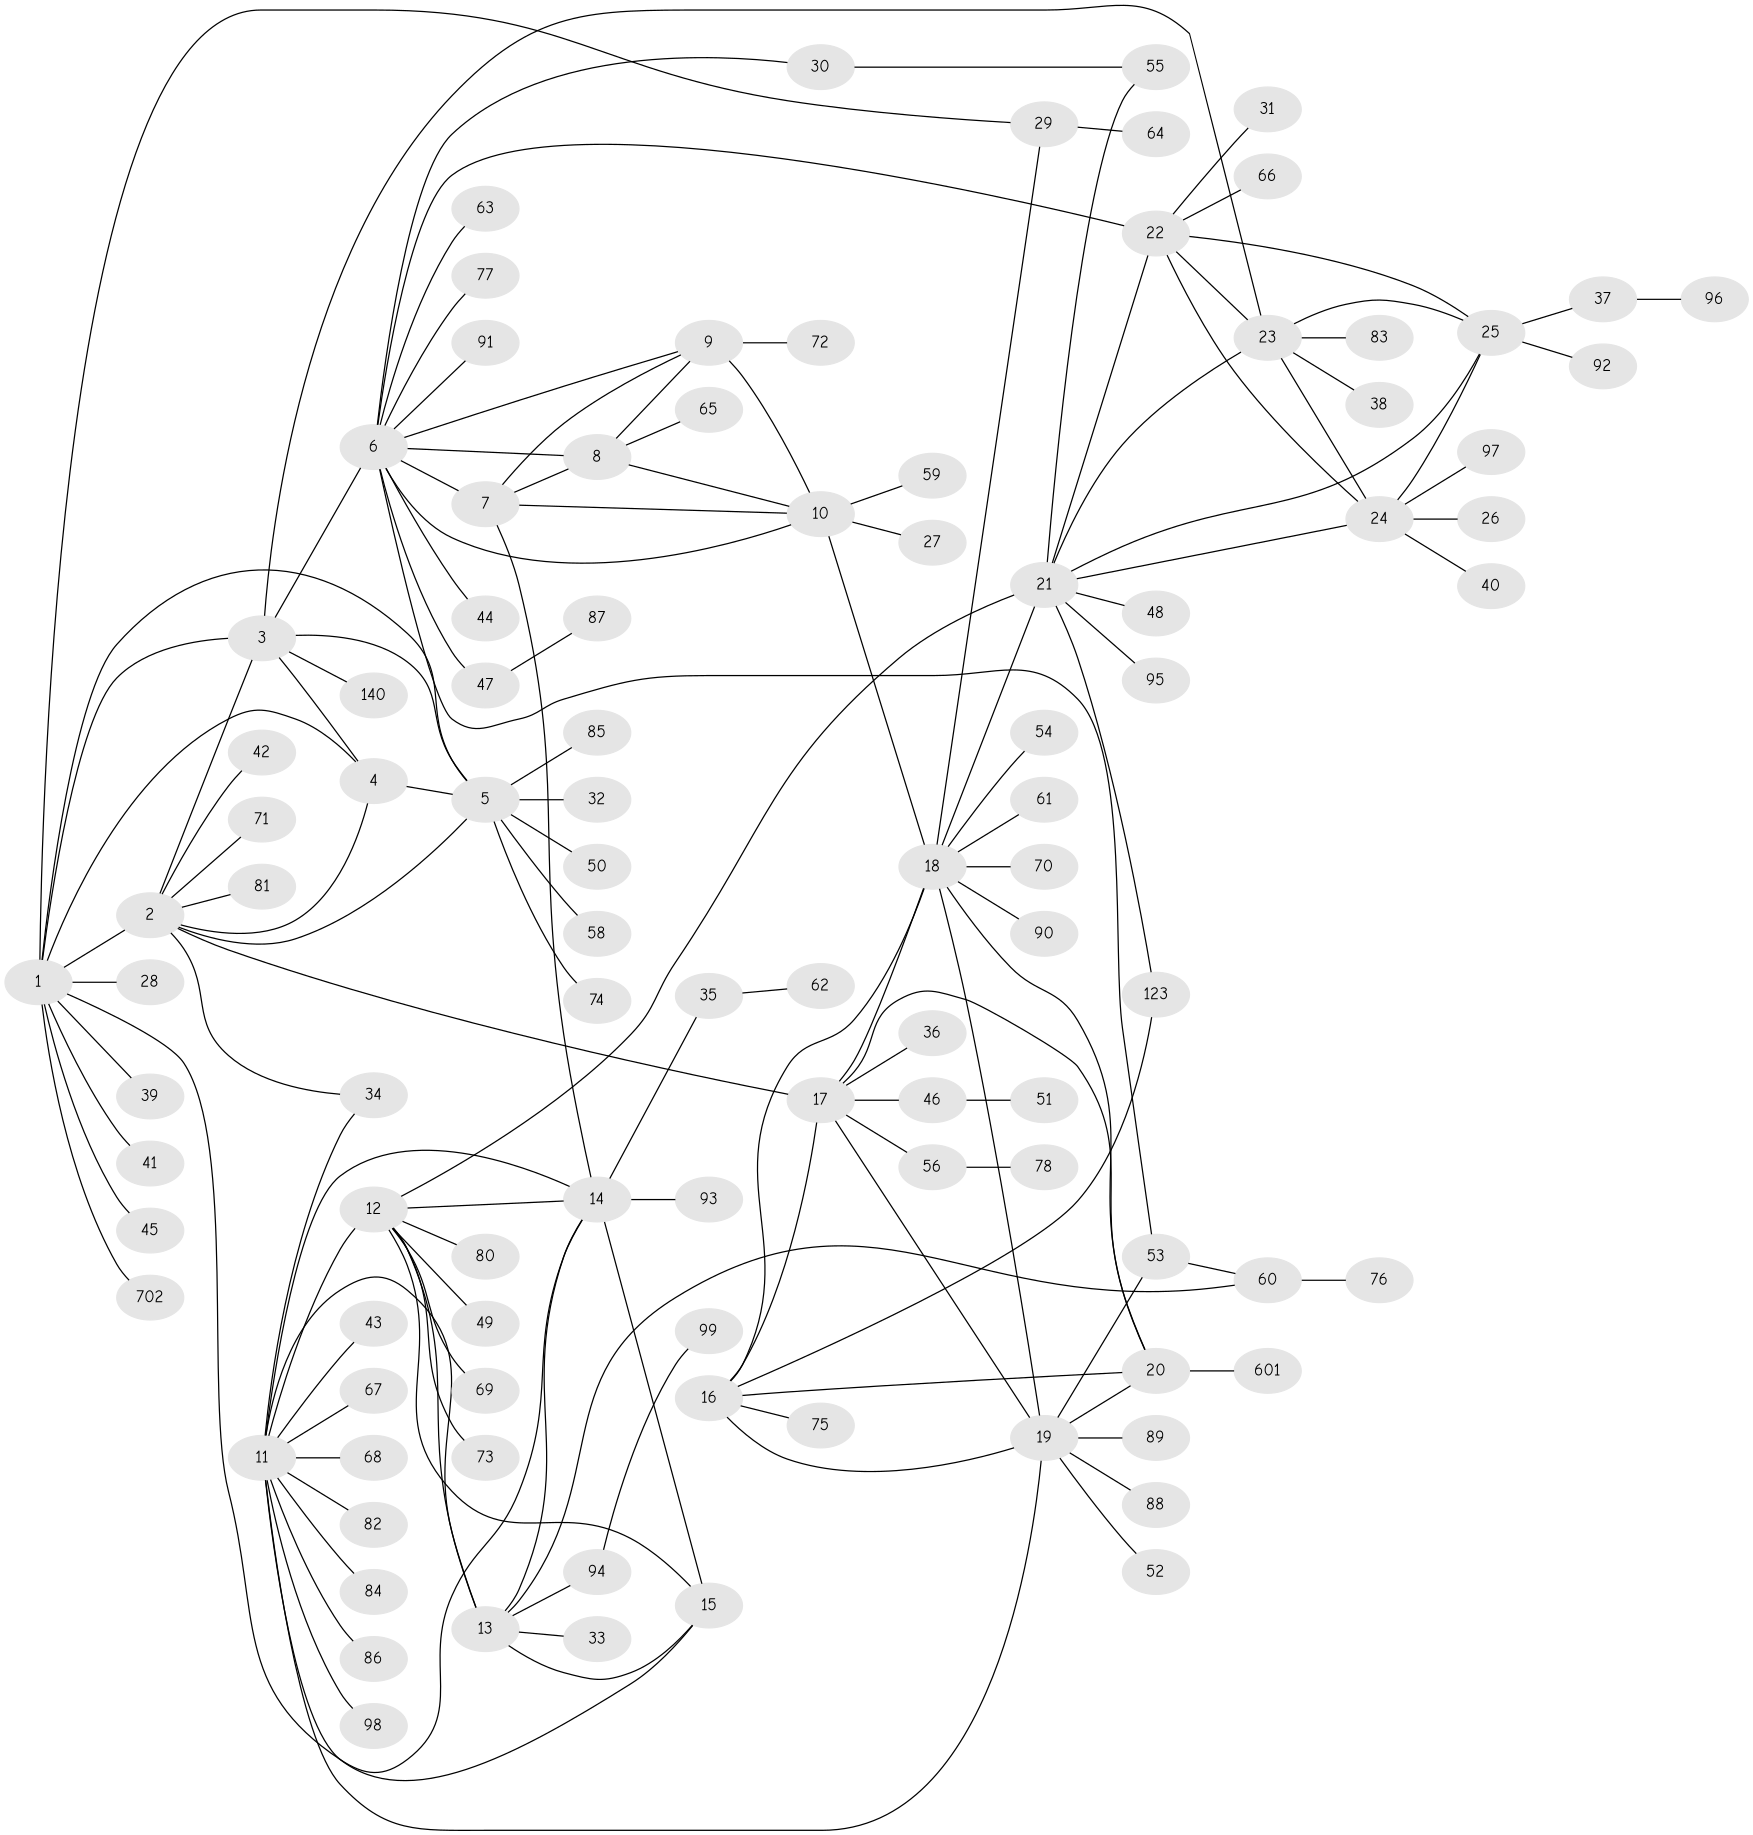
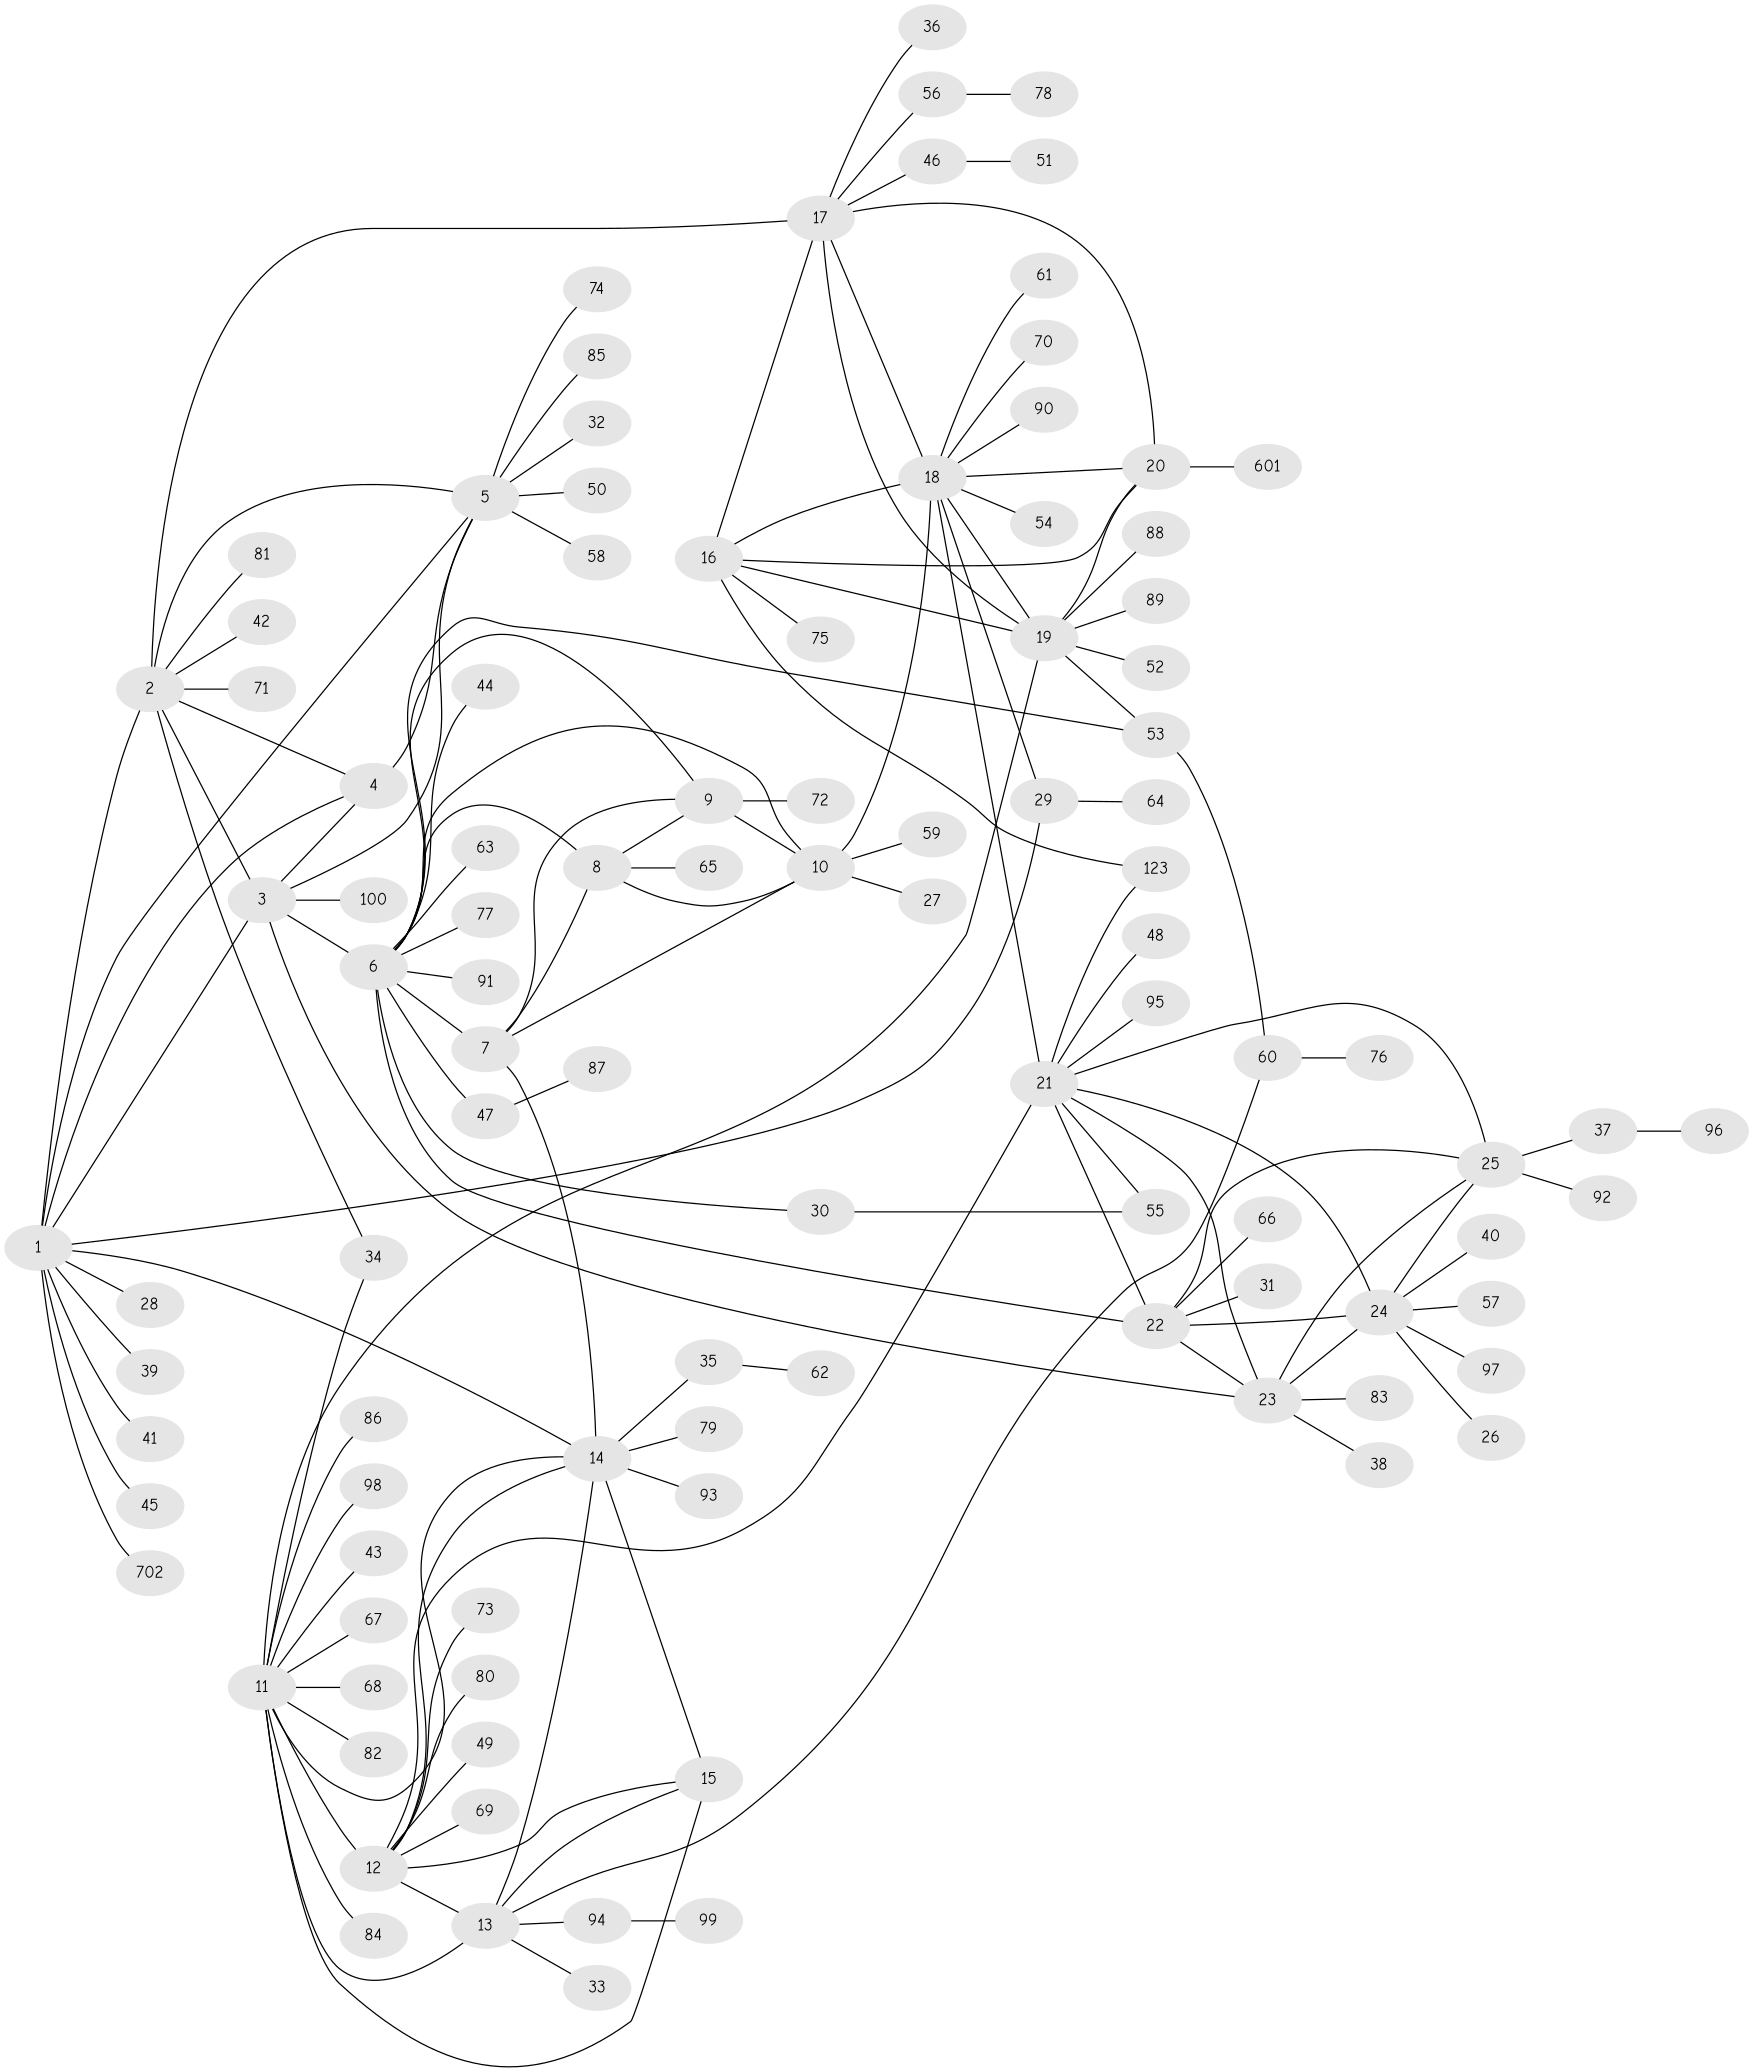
(374, 695) -> (374, 900)
none -> (1491, 1304)
none -> (709, 1429)
